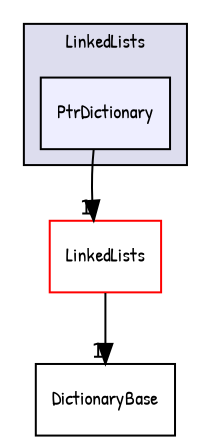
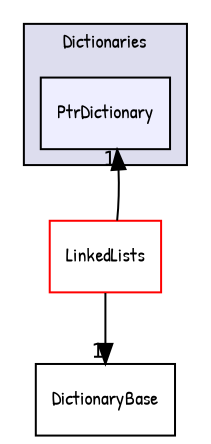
(105, 43) -> (105, 43)
(92, 178) -> (119, 195)
